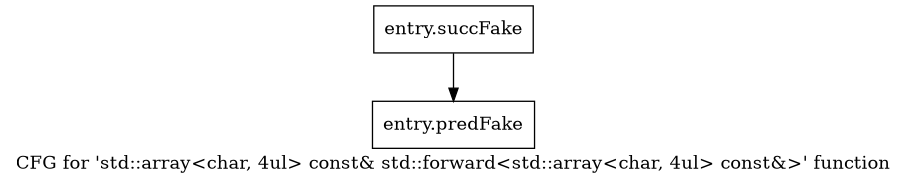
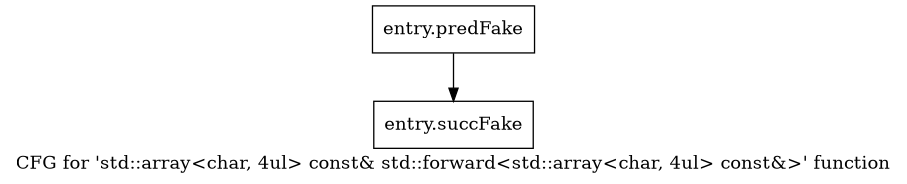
(454, 71) -> (454, 71)
